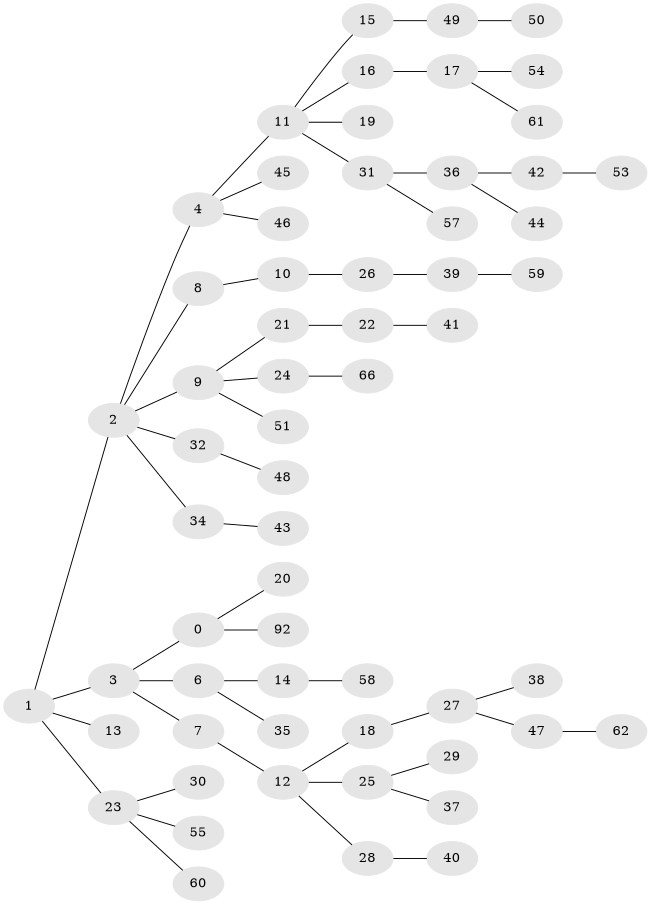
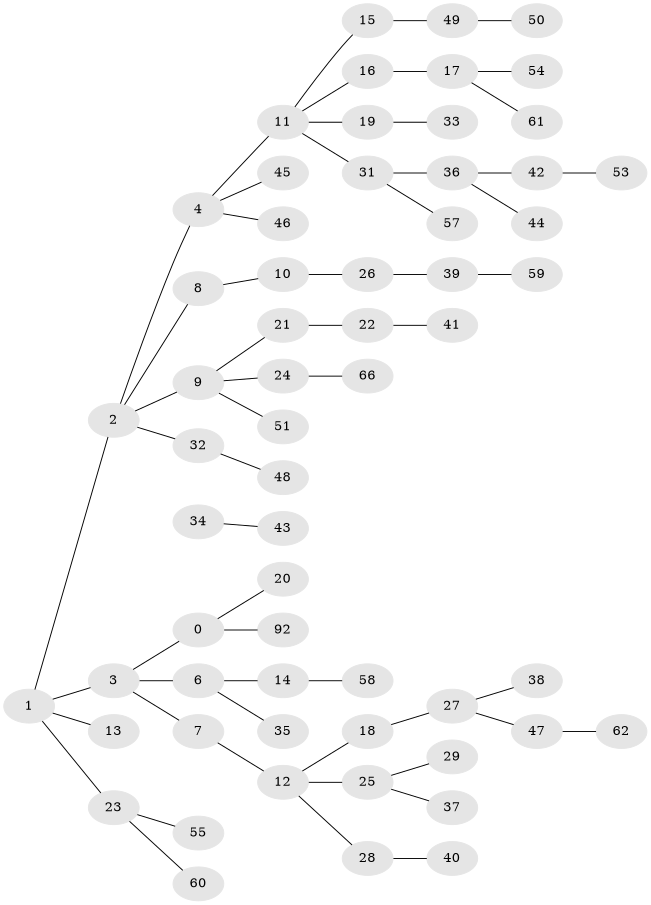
none -> (452, 122)
(156, 471) -> none
(198, 782) -> none
